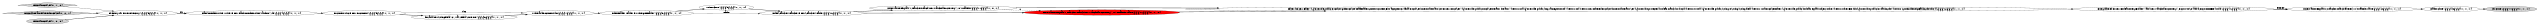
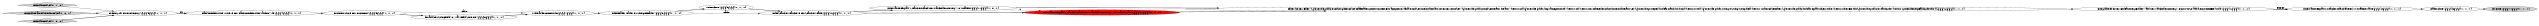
(464, 12) -> (464, 12)
(48, 21) -> (48, 21)
